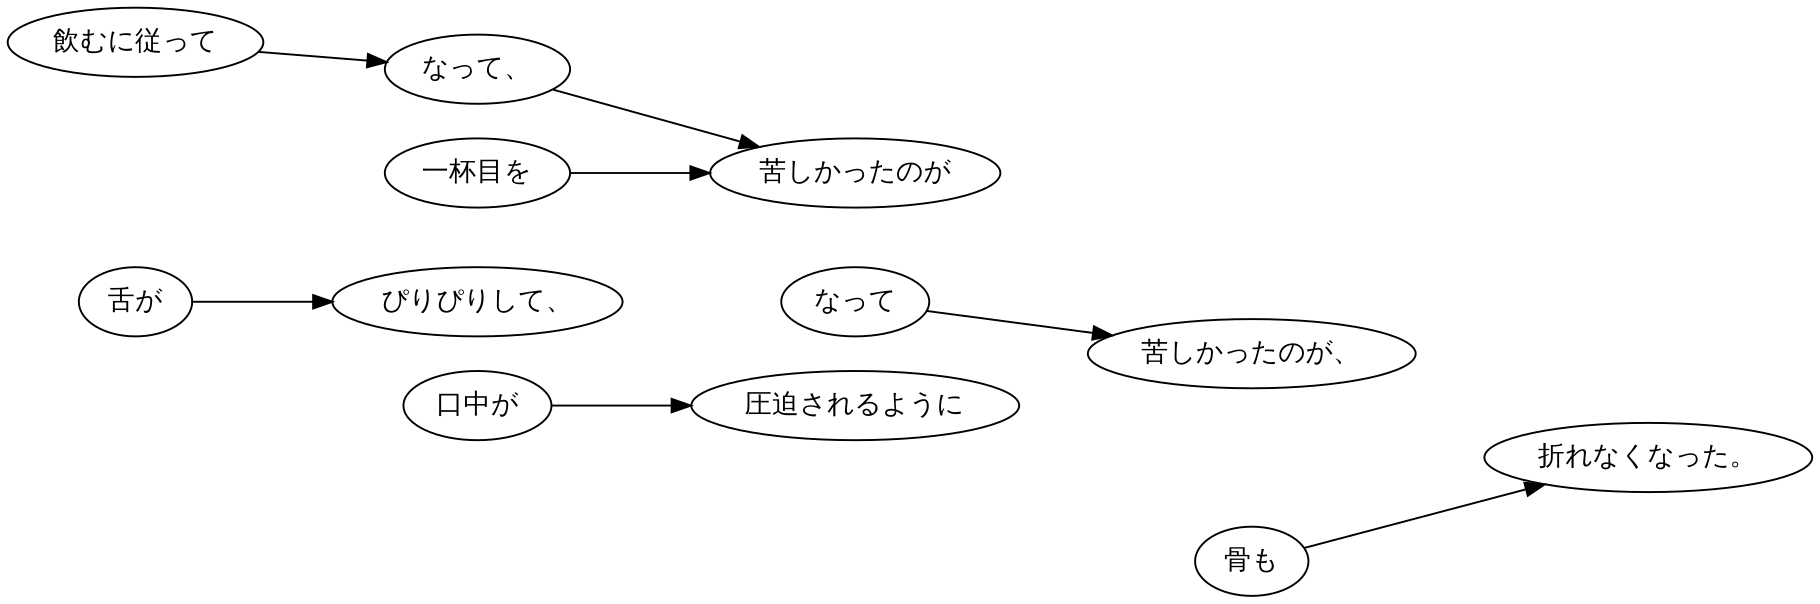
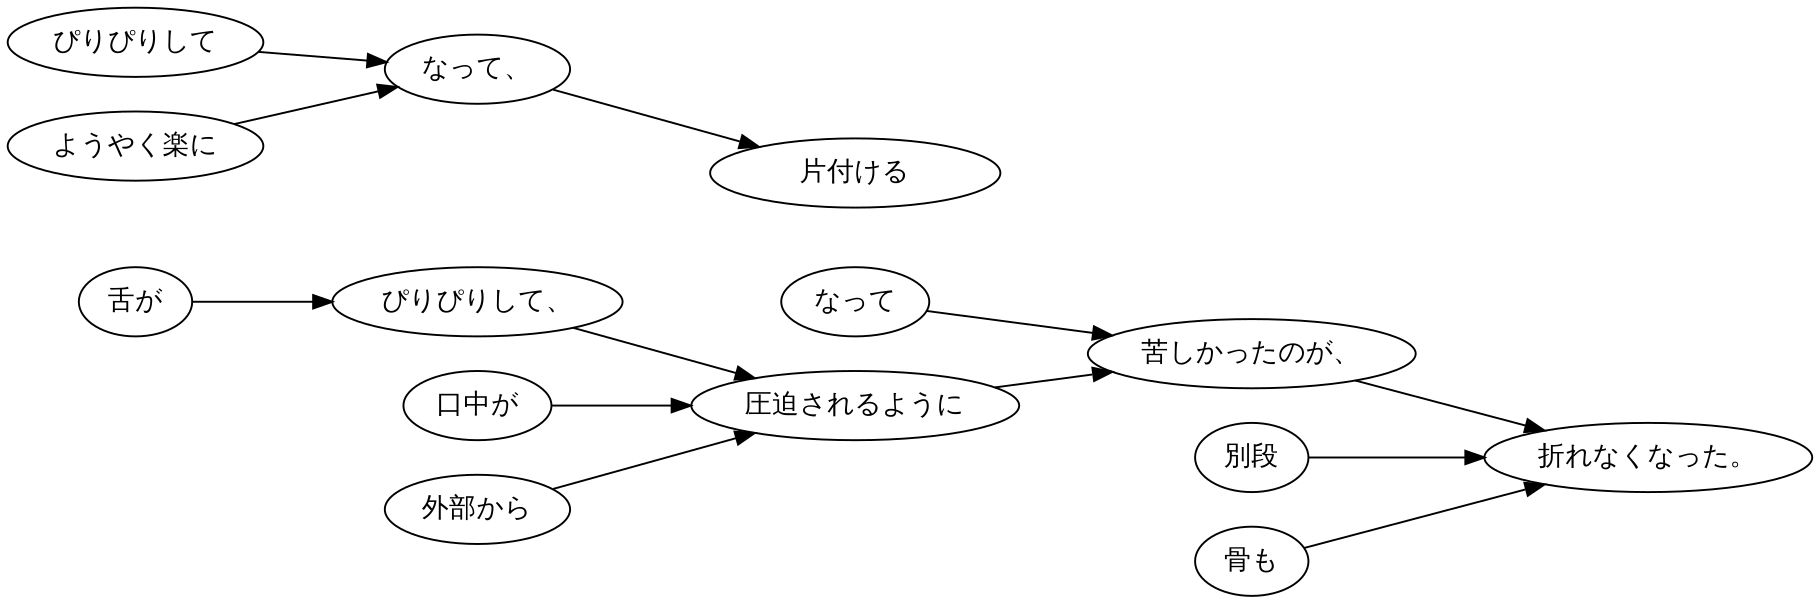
(136, 42) -> (136, 42)
none -> (136, 146)
(477, 173) -> none
(855, 173) -> (855, 173)
none -> (655, 350)
none -> (1044, 381)
none -> (1440, 403)
none -> (1252, 457)
none -> (477, 509)
